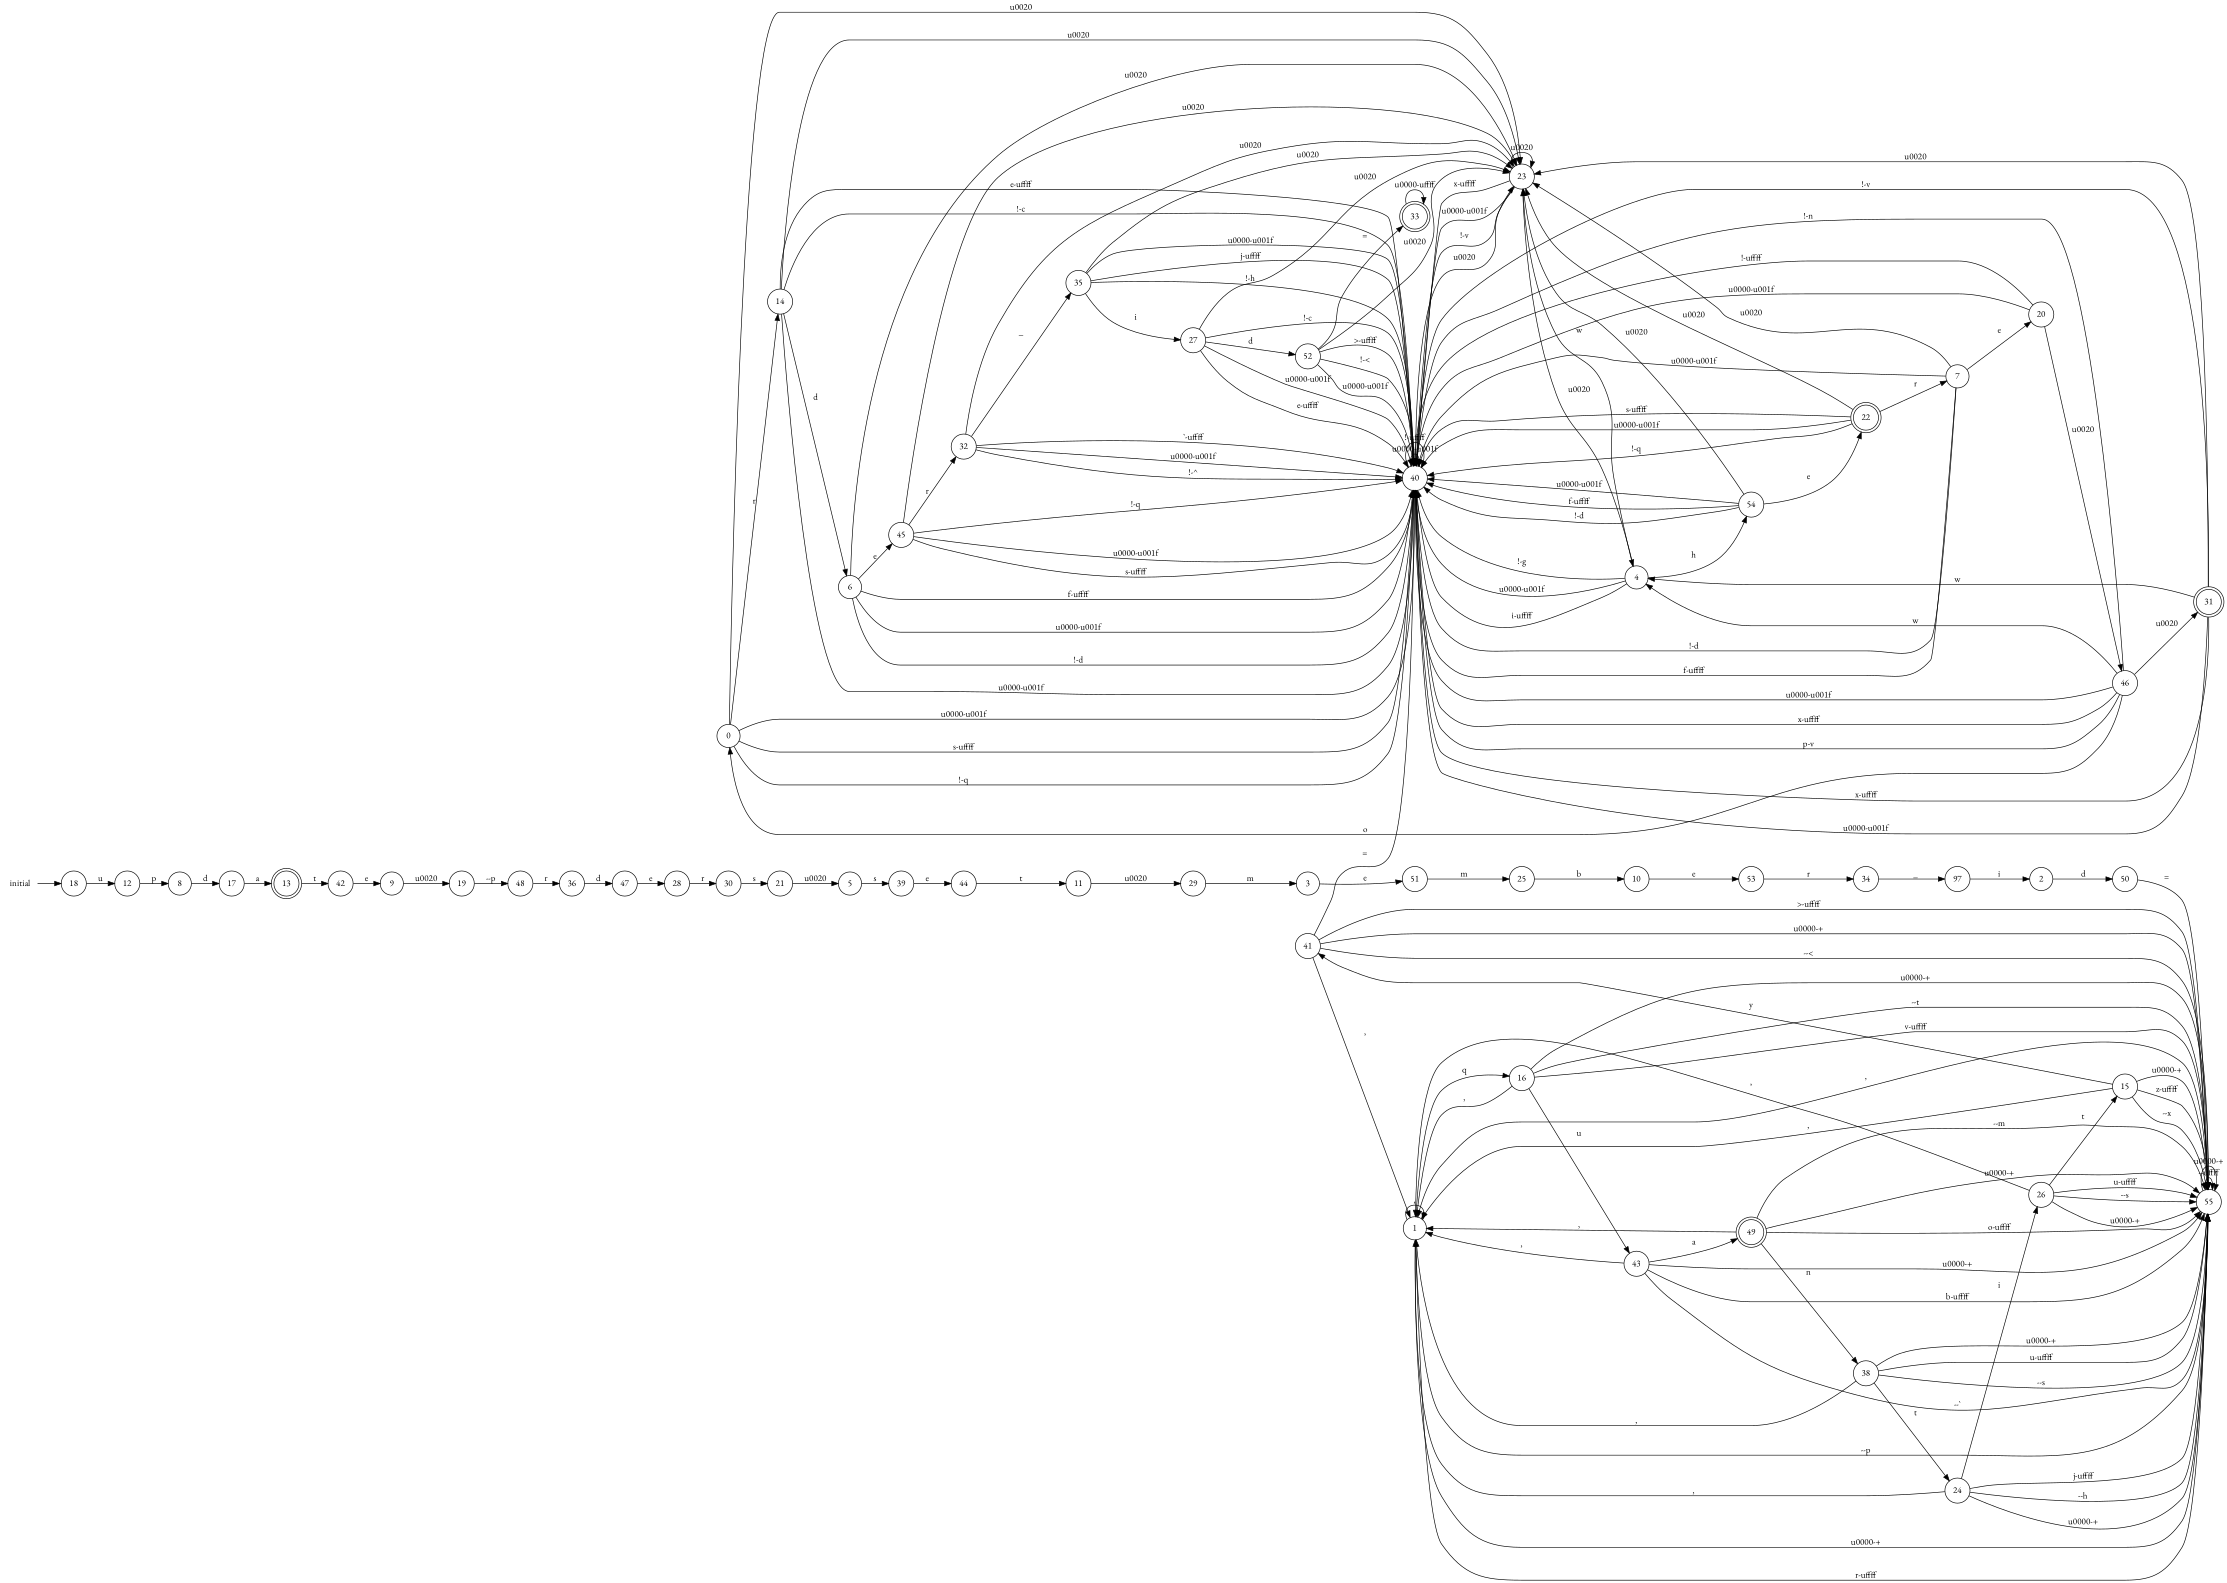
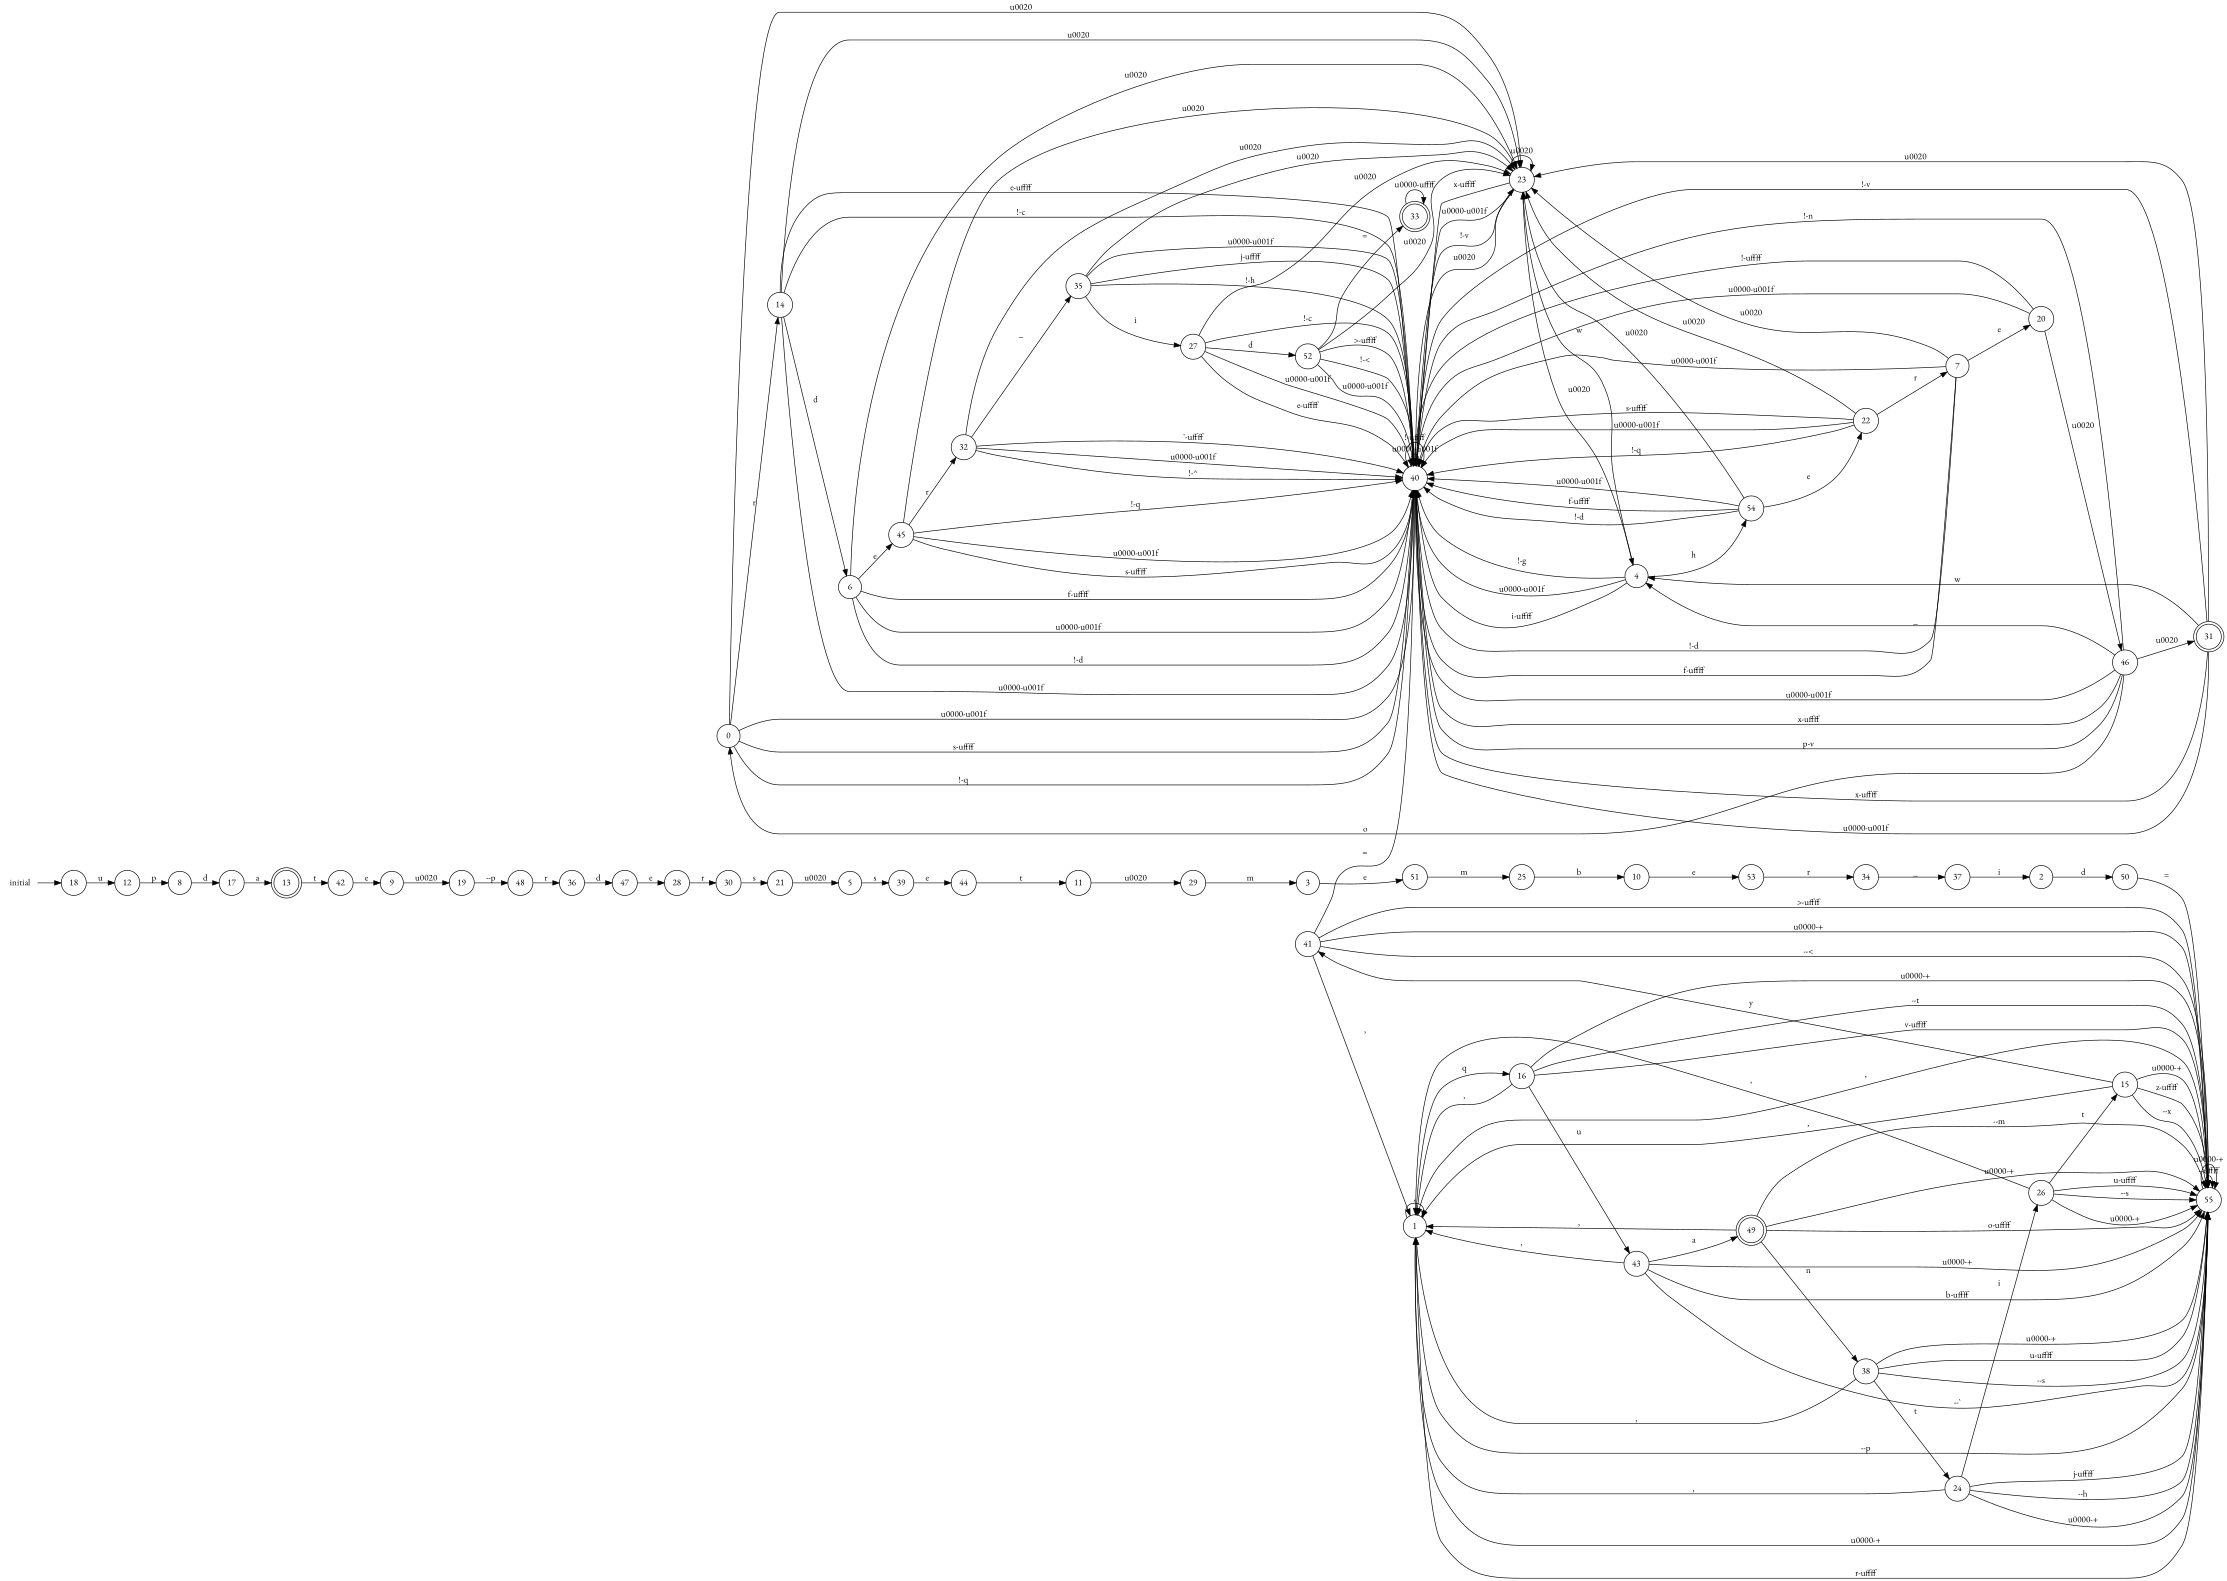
(1866, 418) -> (1866, 421)
(1916, 621) -> (1916, 621)
(1957, 879) -> (1957, 877)
